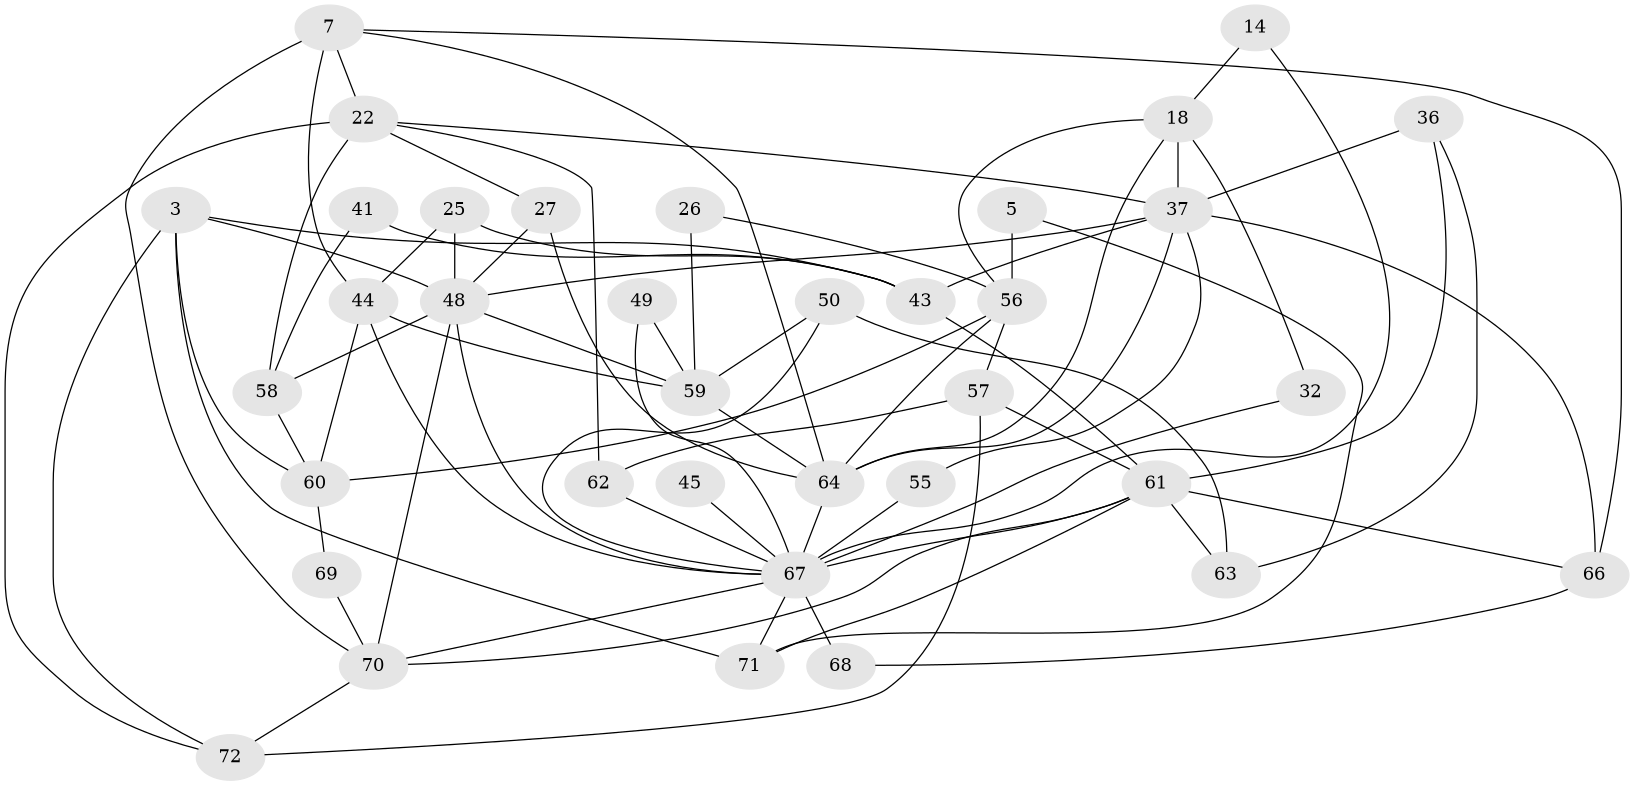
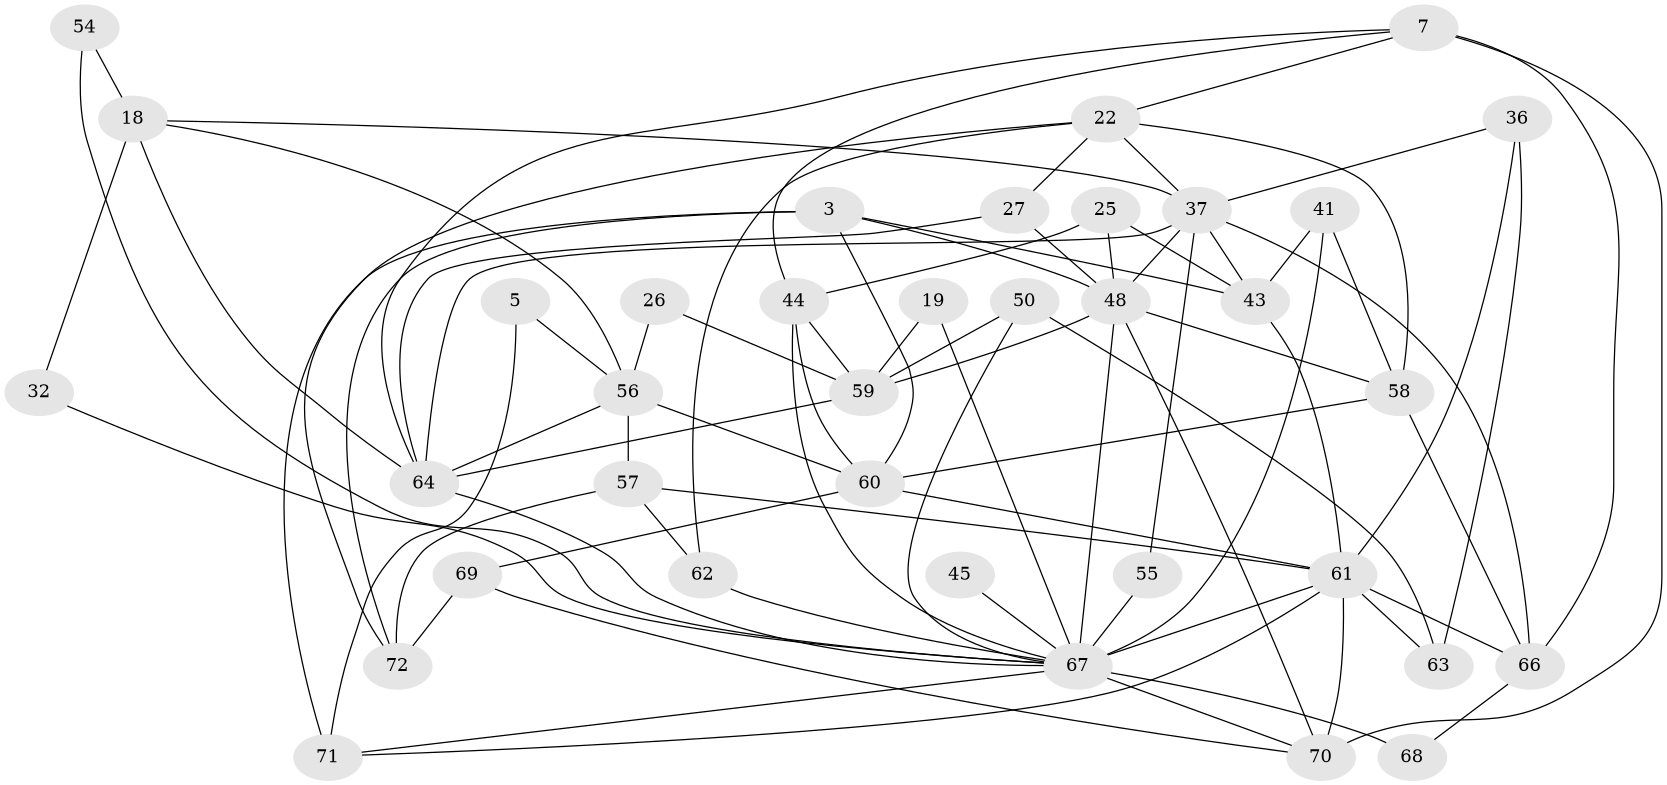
(1255, 28) -> (85, 28)
(642, 301) -> (934, 301)
none -> (1265, 474)
none -> (1462, 524)
none -> (1106, 529)
(302, 712) -> (433, 621)
